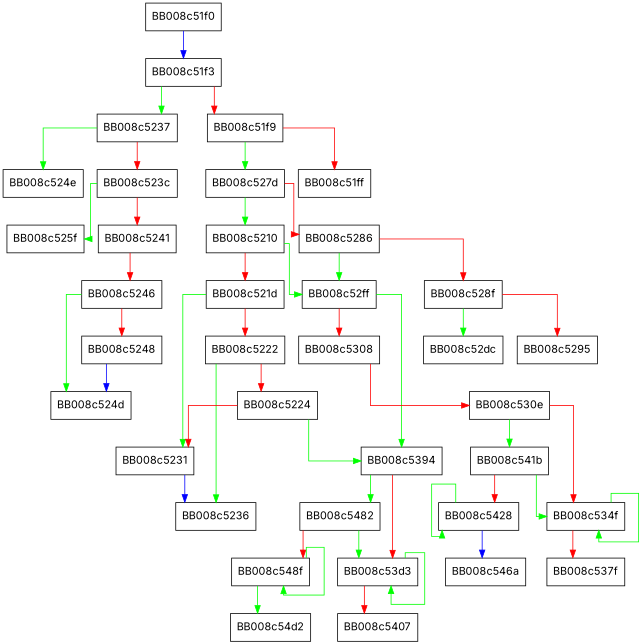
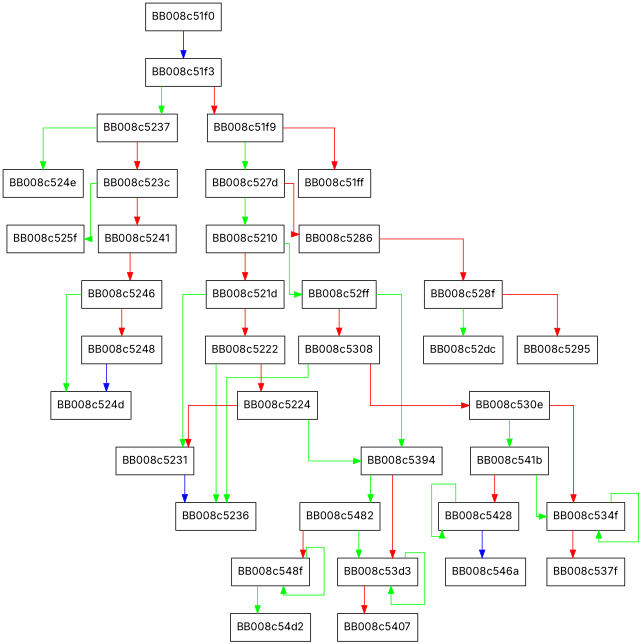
(339, 263) -> none
none -> (227, 389)
